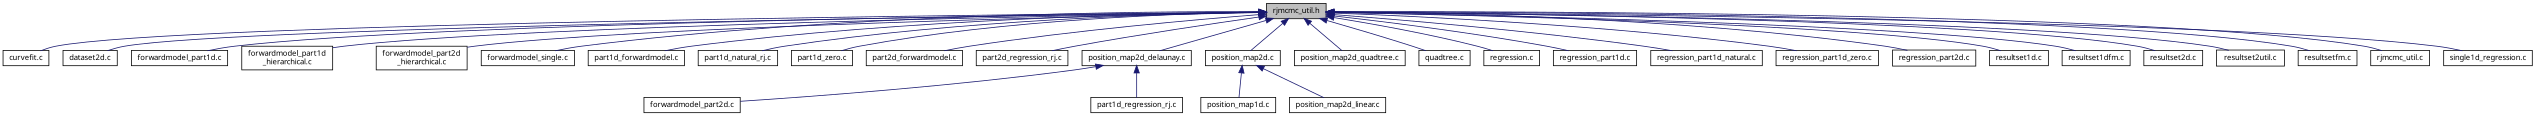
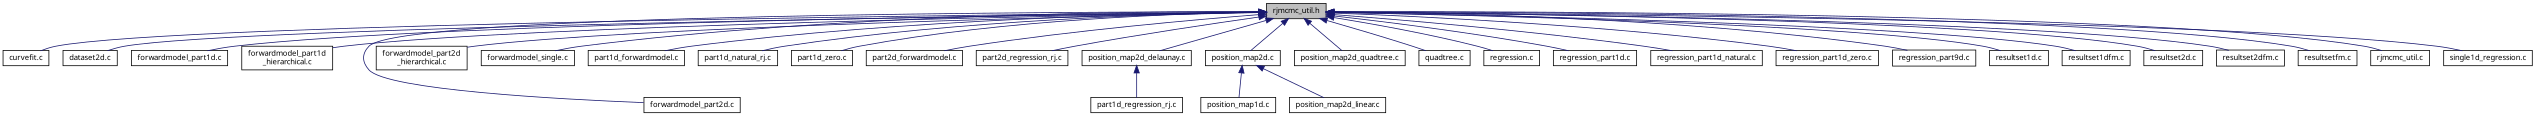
(1934, 58) -> (1934, 58)
(2250, 58) -> (2250, 58)
(918, 87) -> (366, 51)
